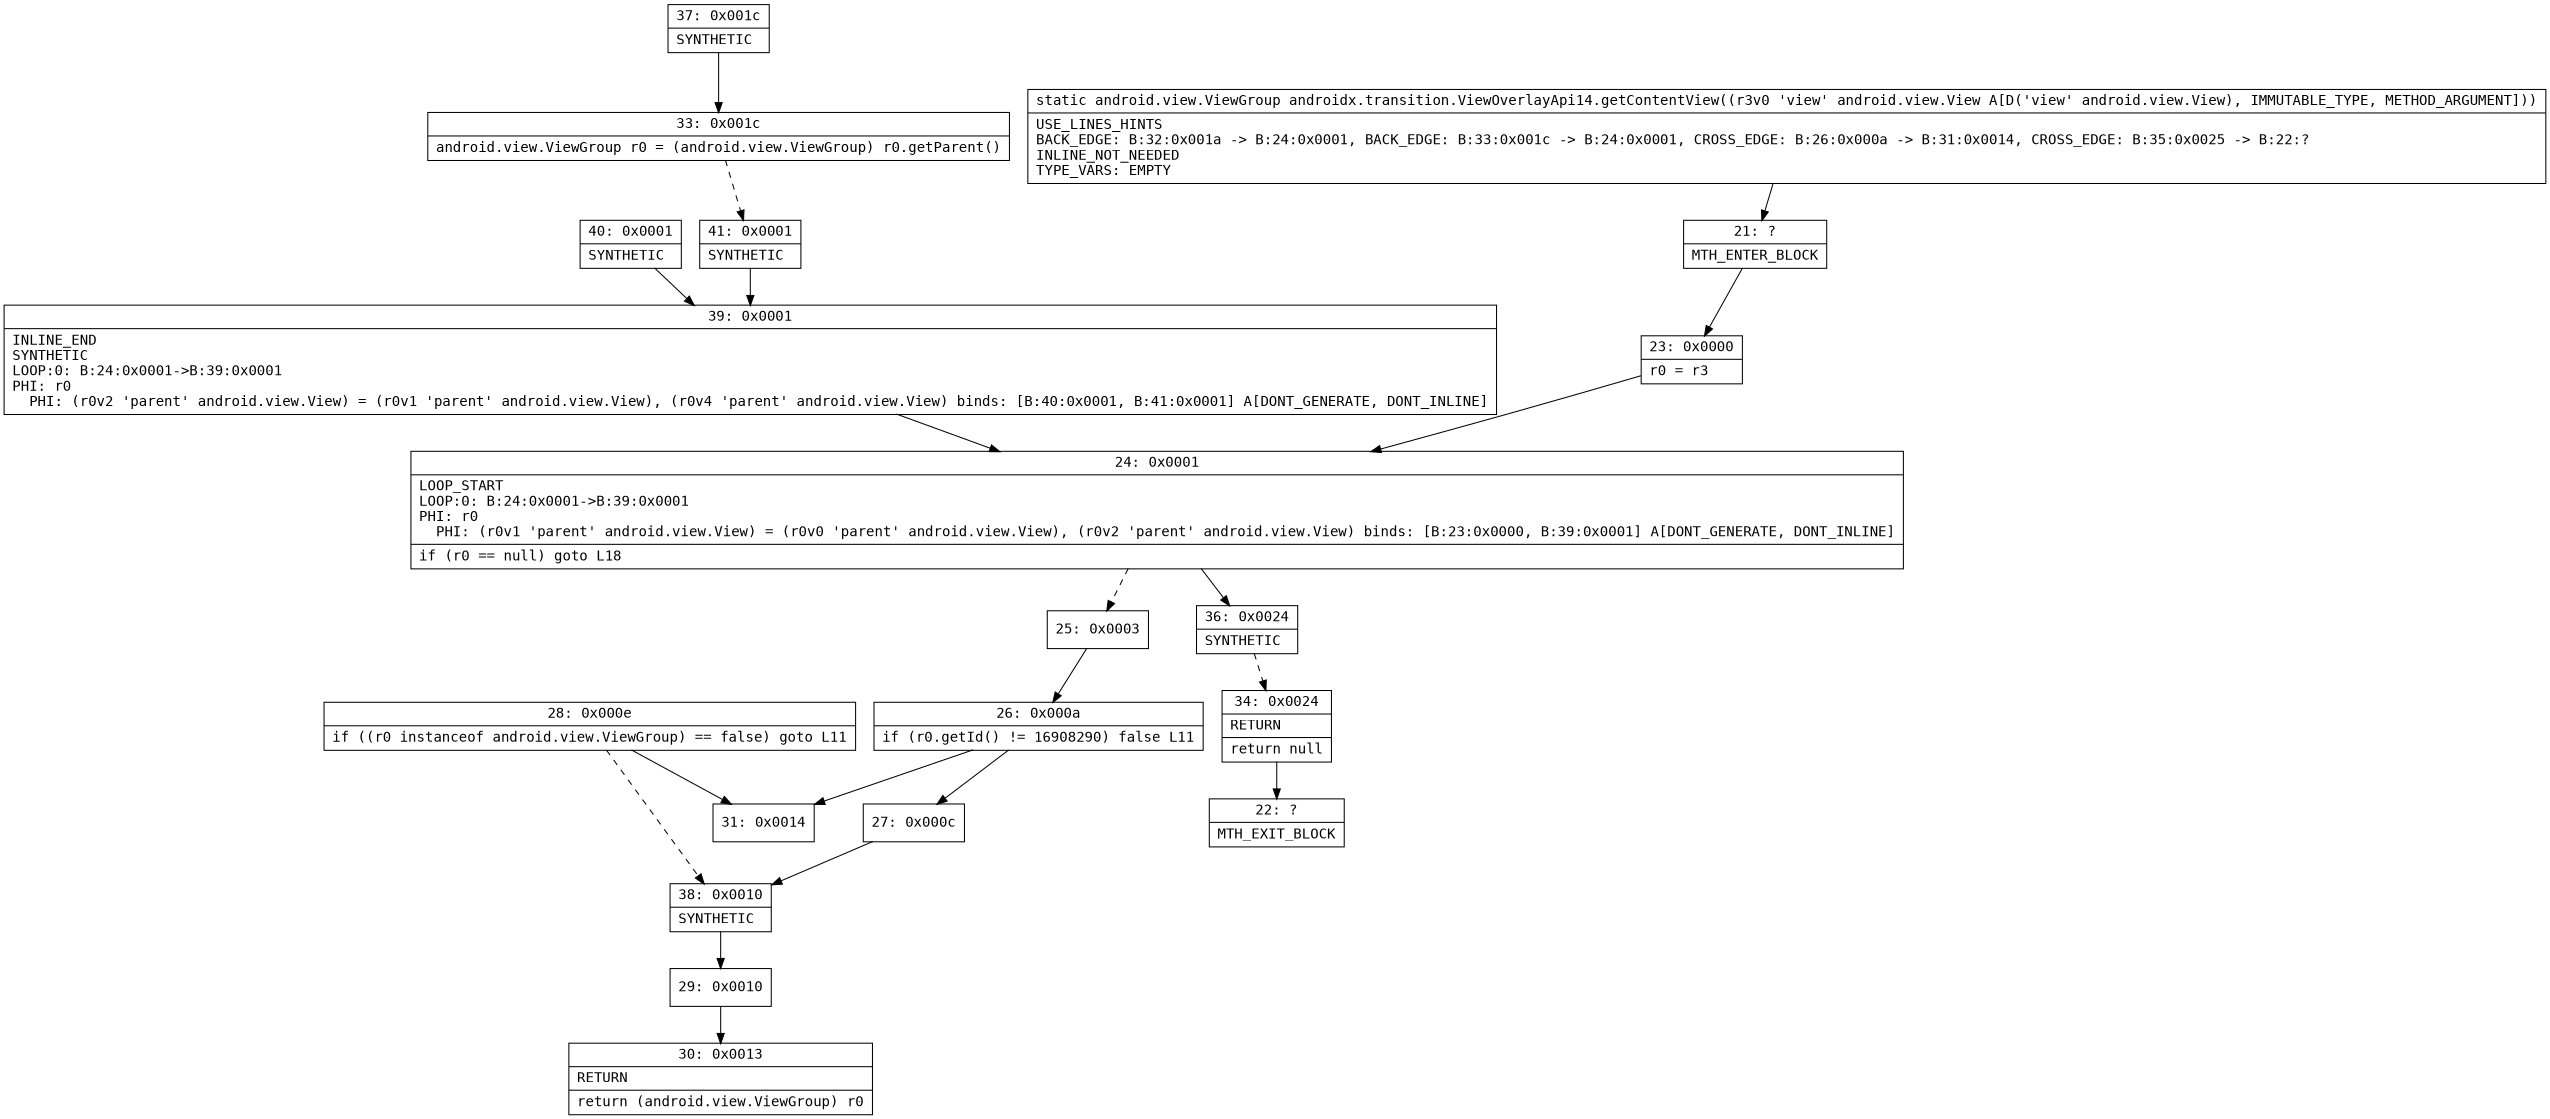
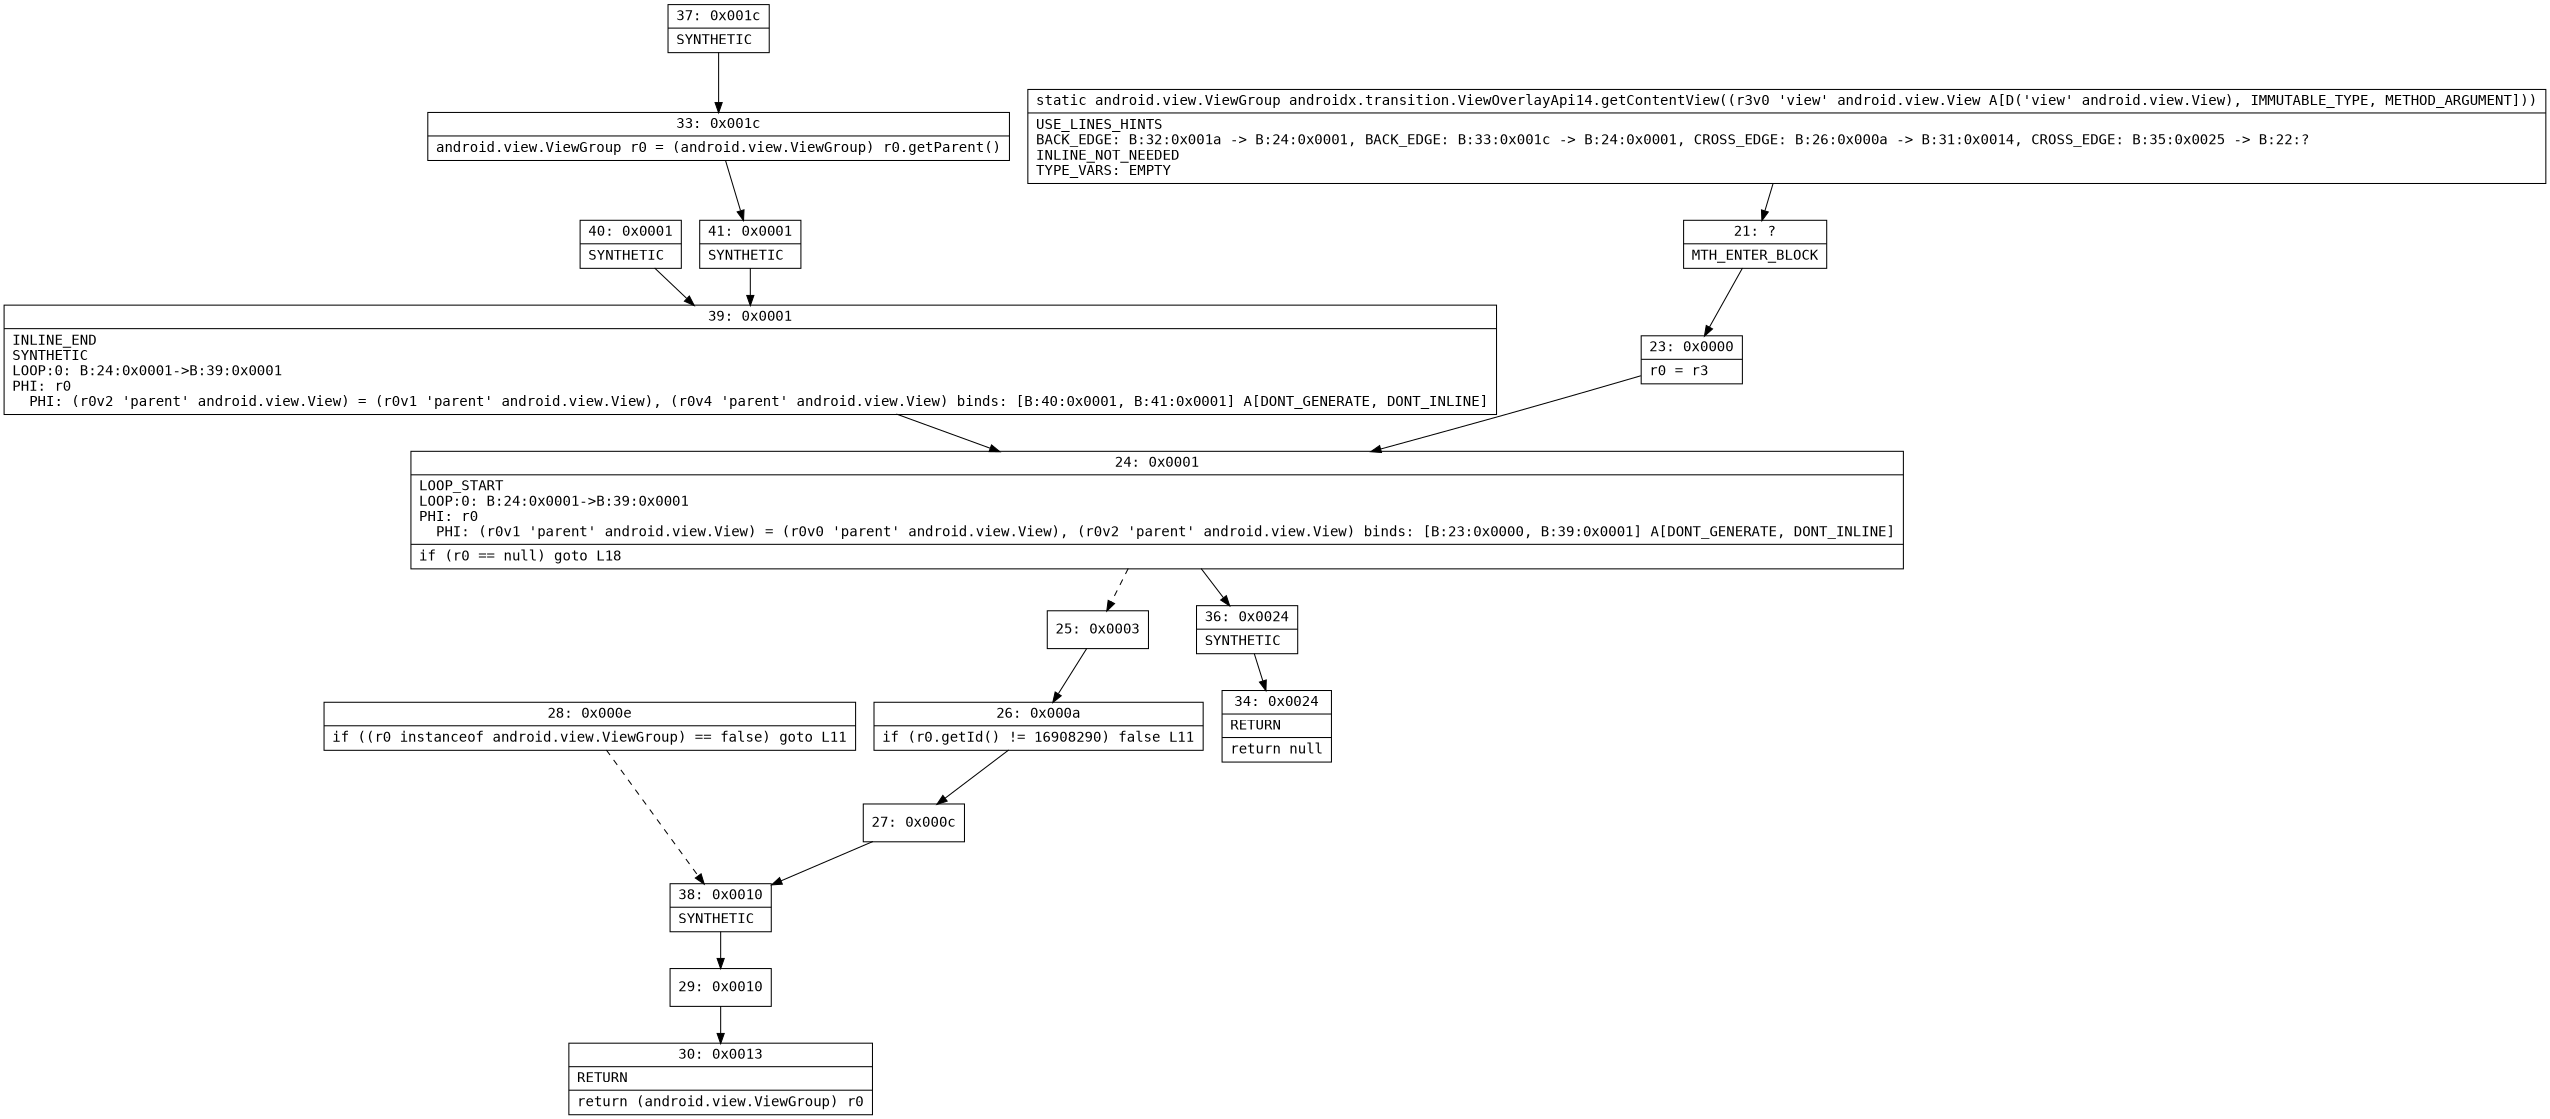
(733, 185) -> (733, 185)
(1259, 667) -> (1259, 667)
(764, 823) -> none
(1277, 823) -> none
